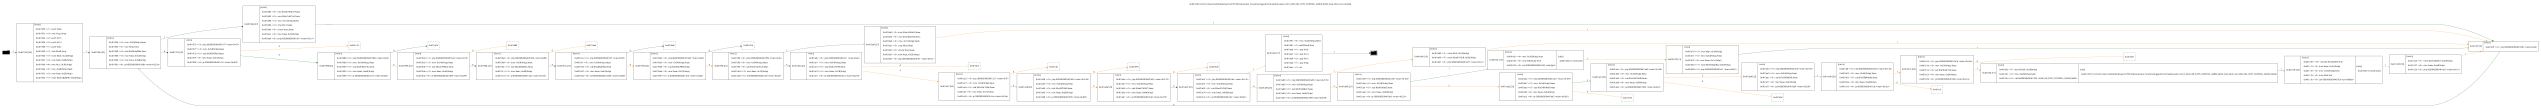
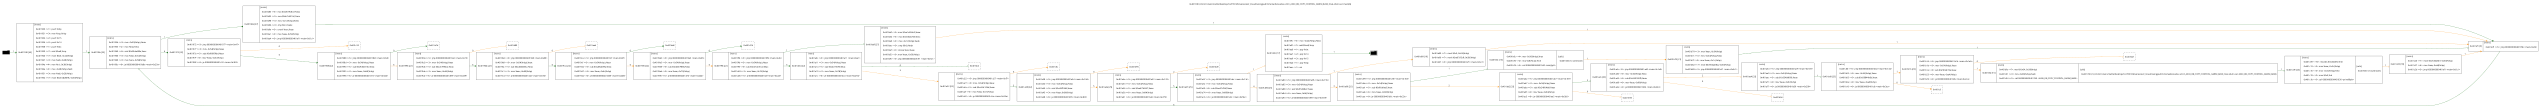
(914, 67) -> (914, 67)
